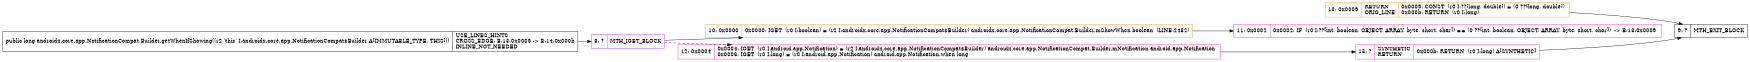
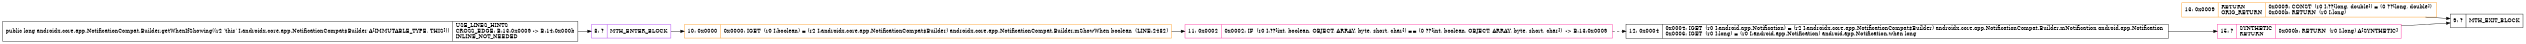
(1380, 13) -> (2242, 13)
(636, 41) -> (639, 31)
(696, 44) -> (1617, 31)
(949, 52) -> (1897, 31)
